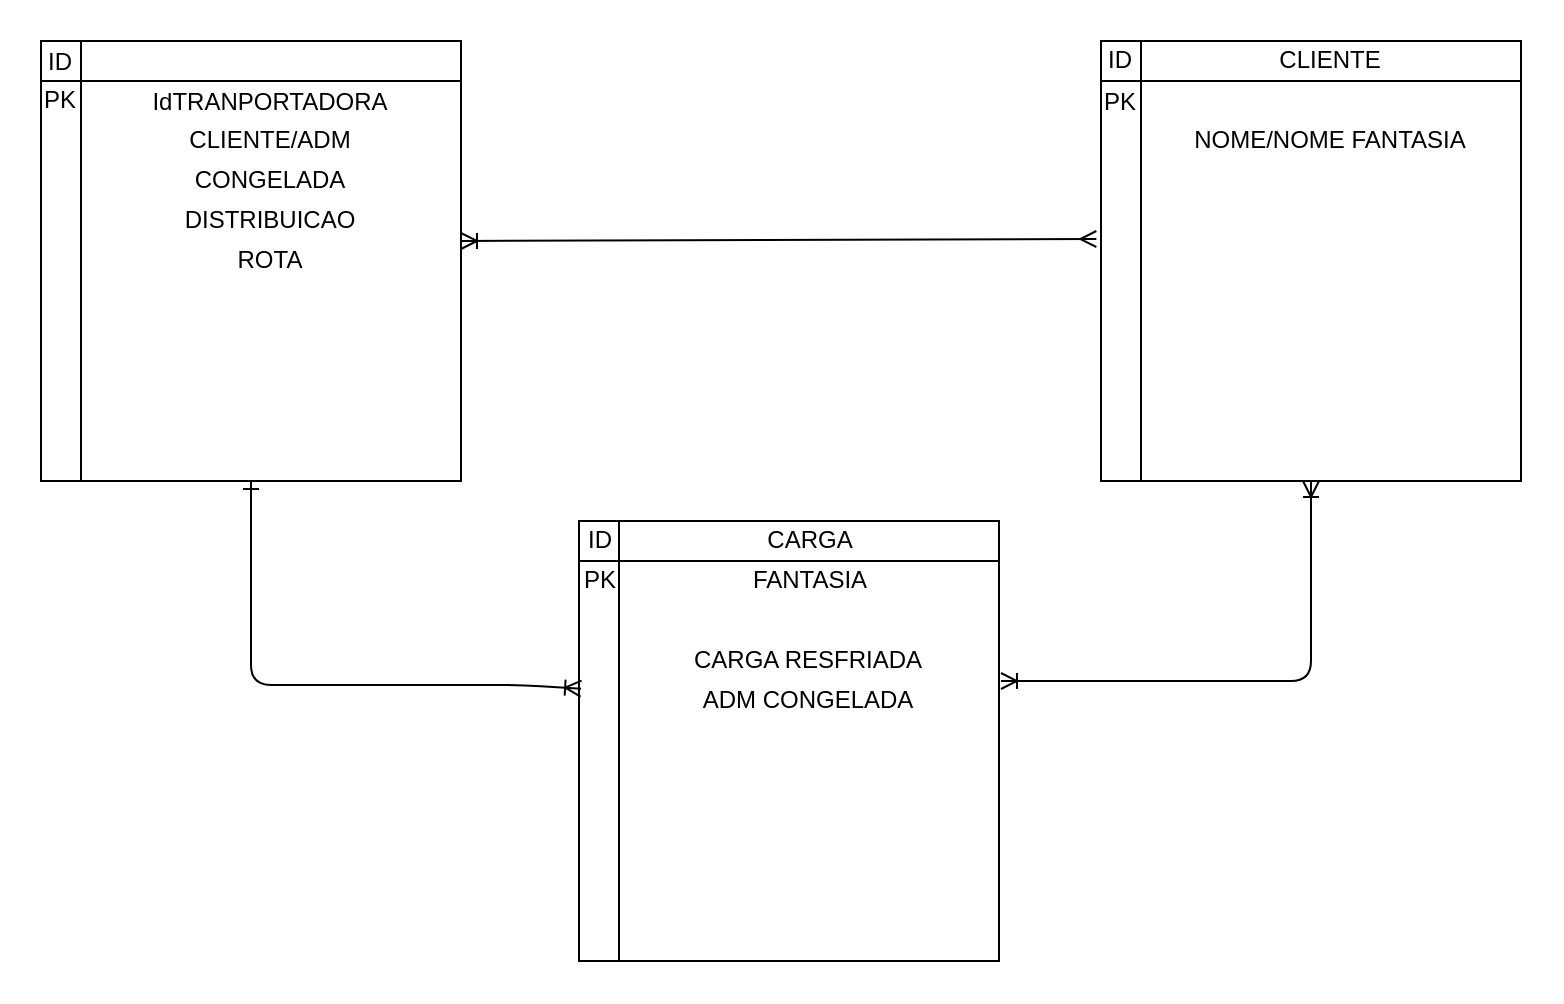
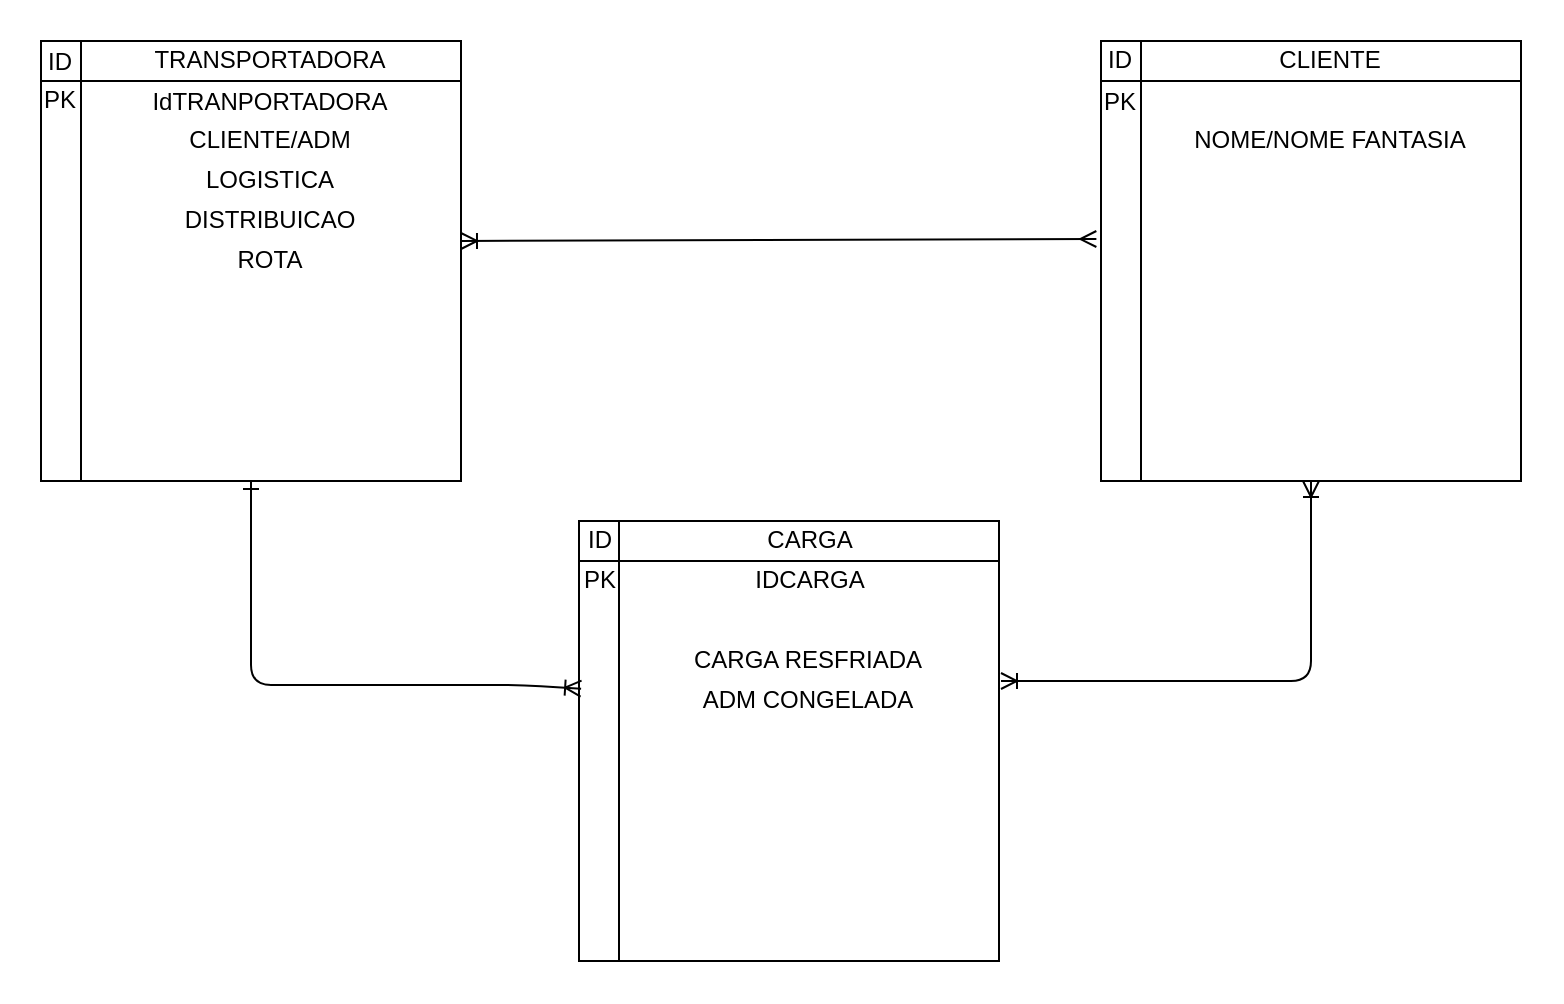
none -> (271, 61)
(271, 181) -> (271, 181)
(811, 581) -> (811, 581)
